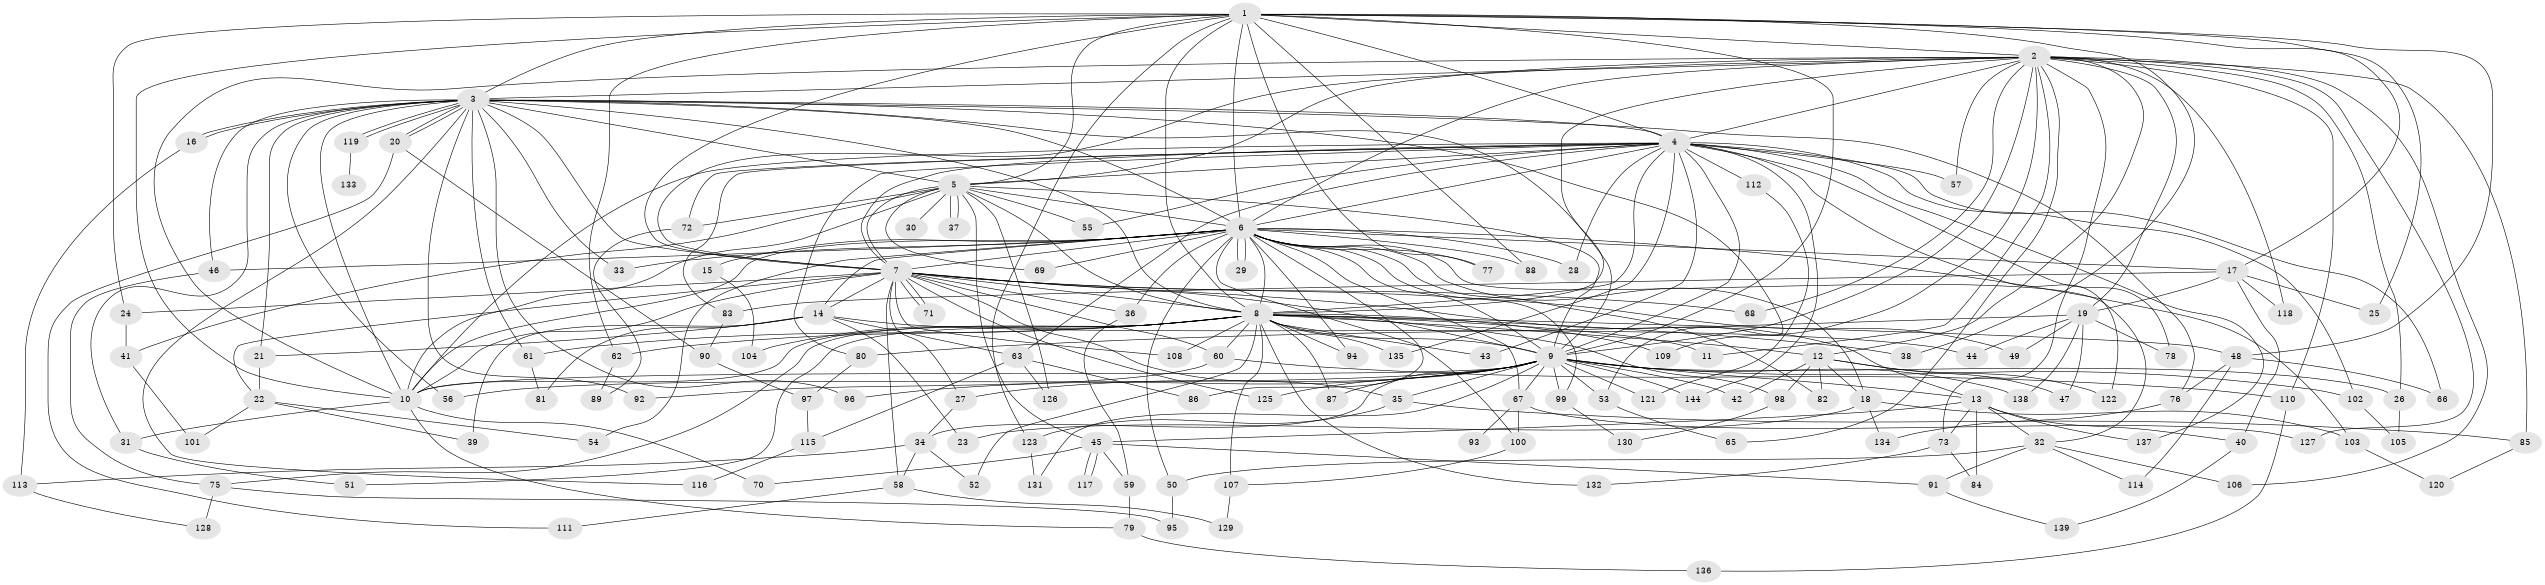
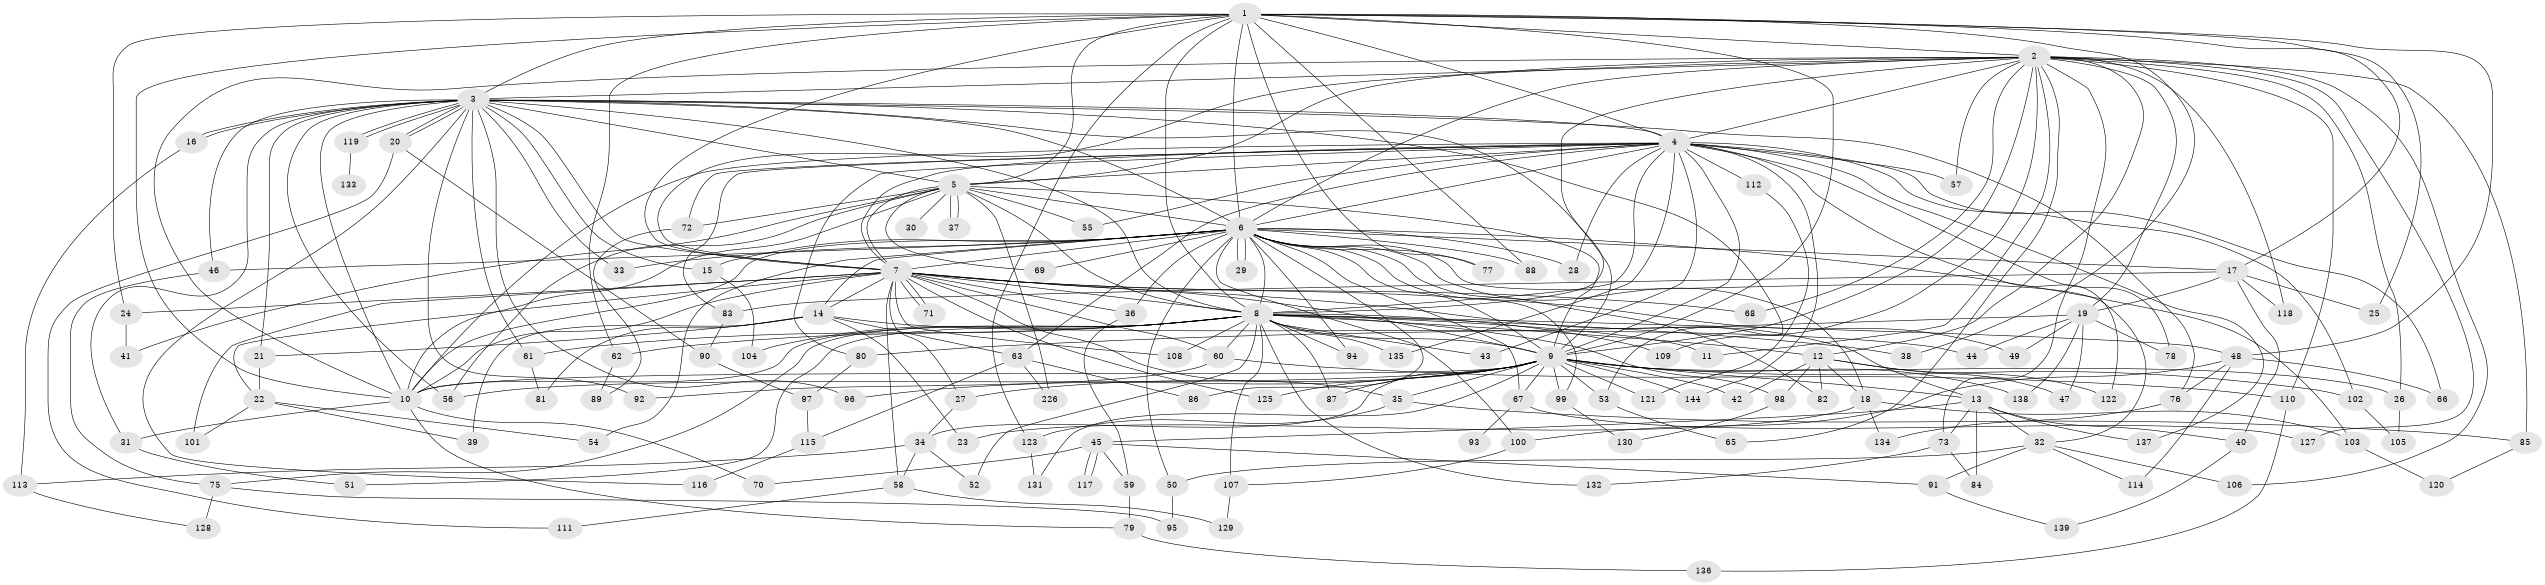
none -> (574, 208)
(979, 309) -> (714, 246)
(159, 400) -> (375, 305)
(1050, 400) -> (1050, 400)
(1519, 421) -> (1846, 418)
